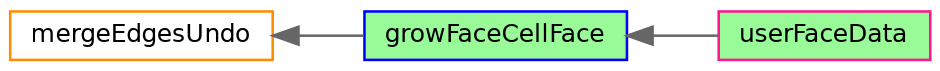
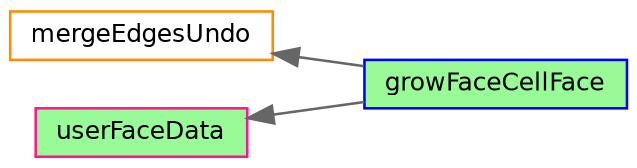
(686, 36) -> (319, 108)
